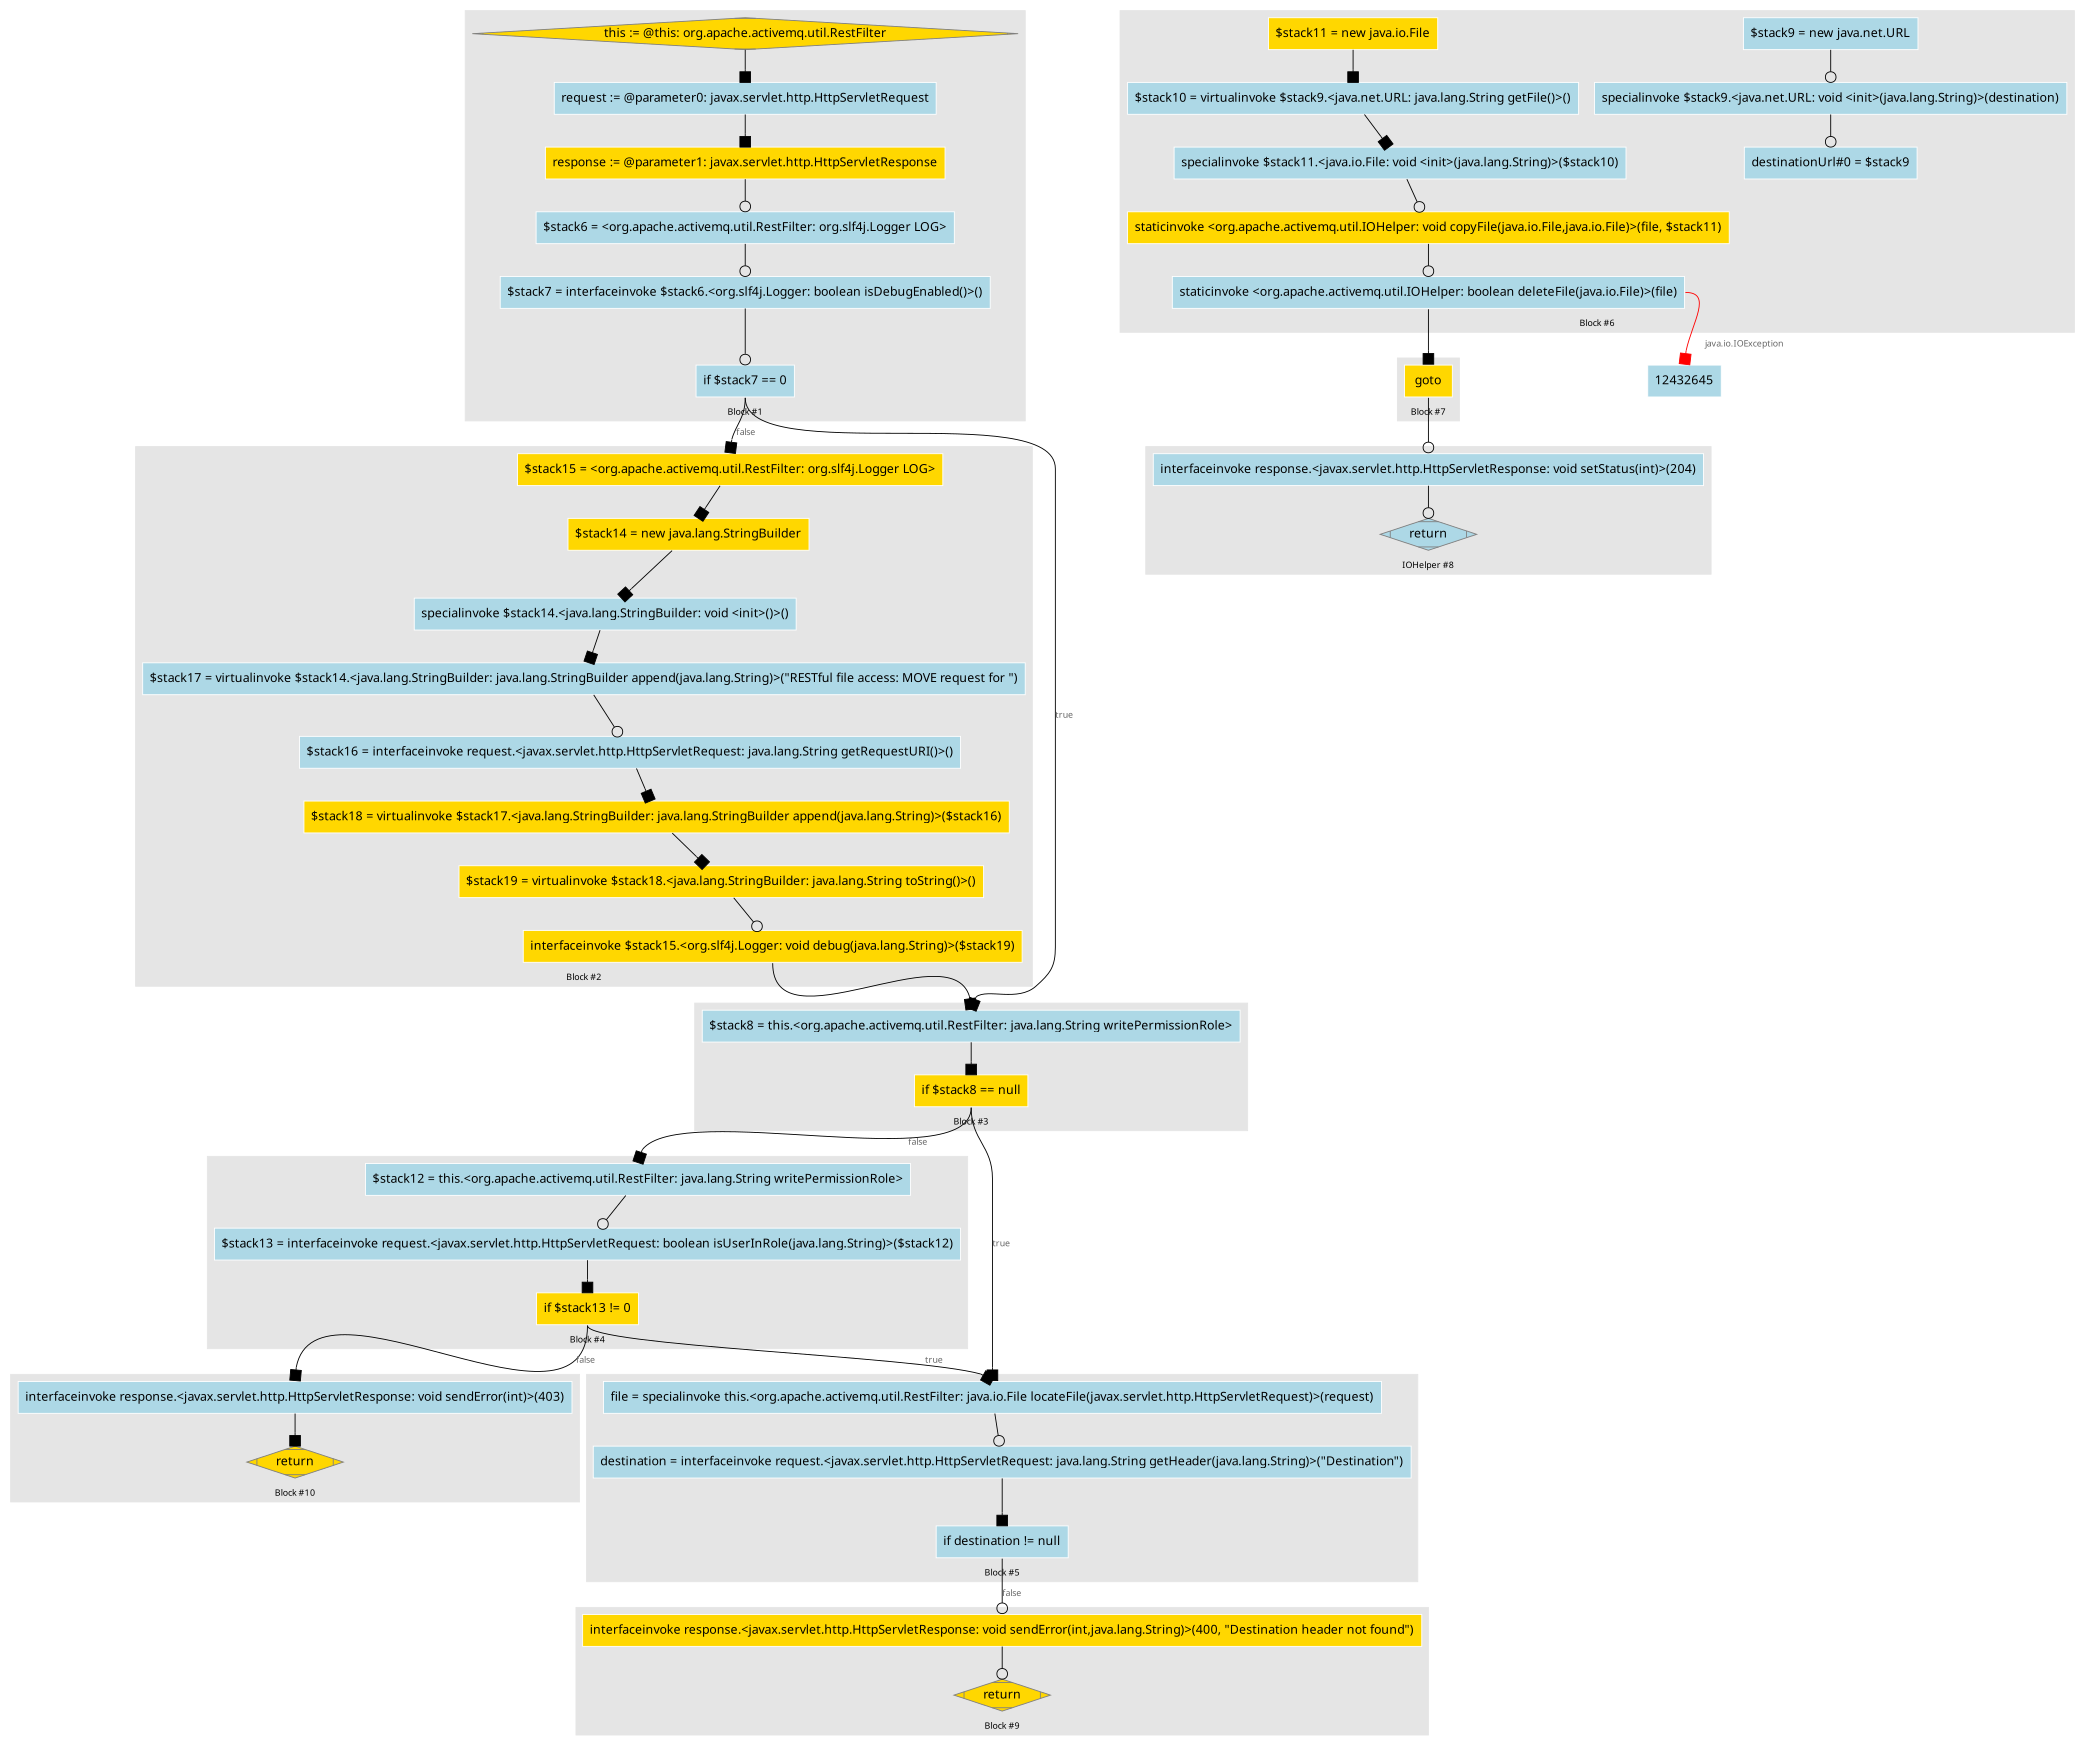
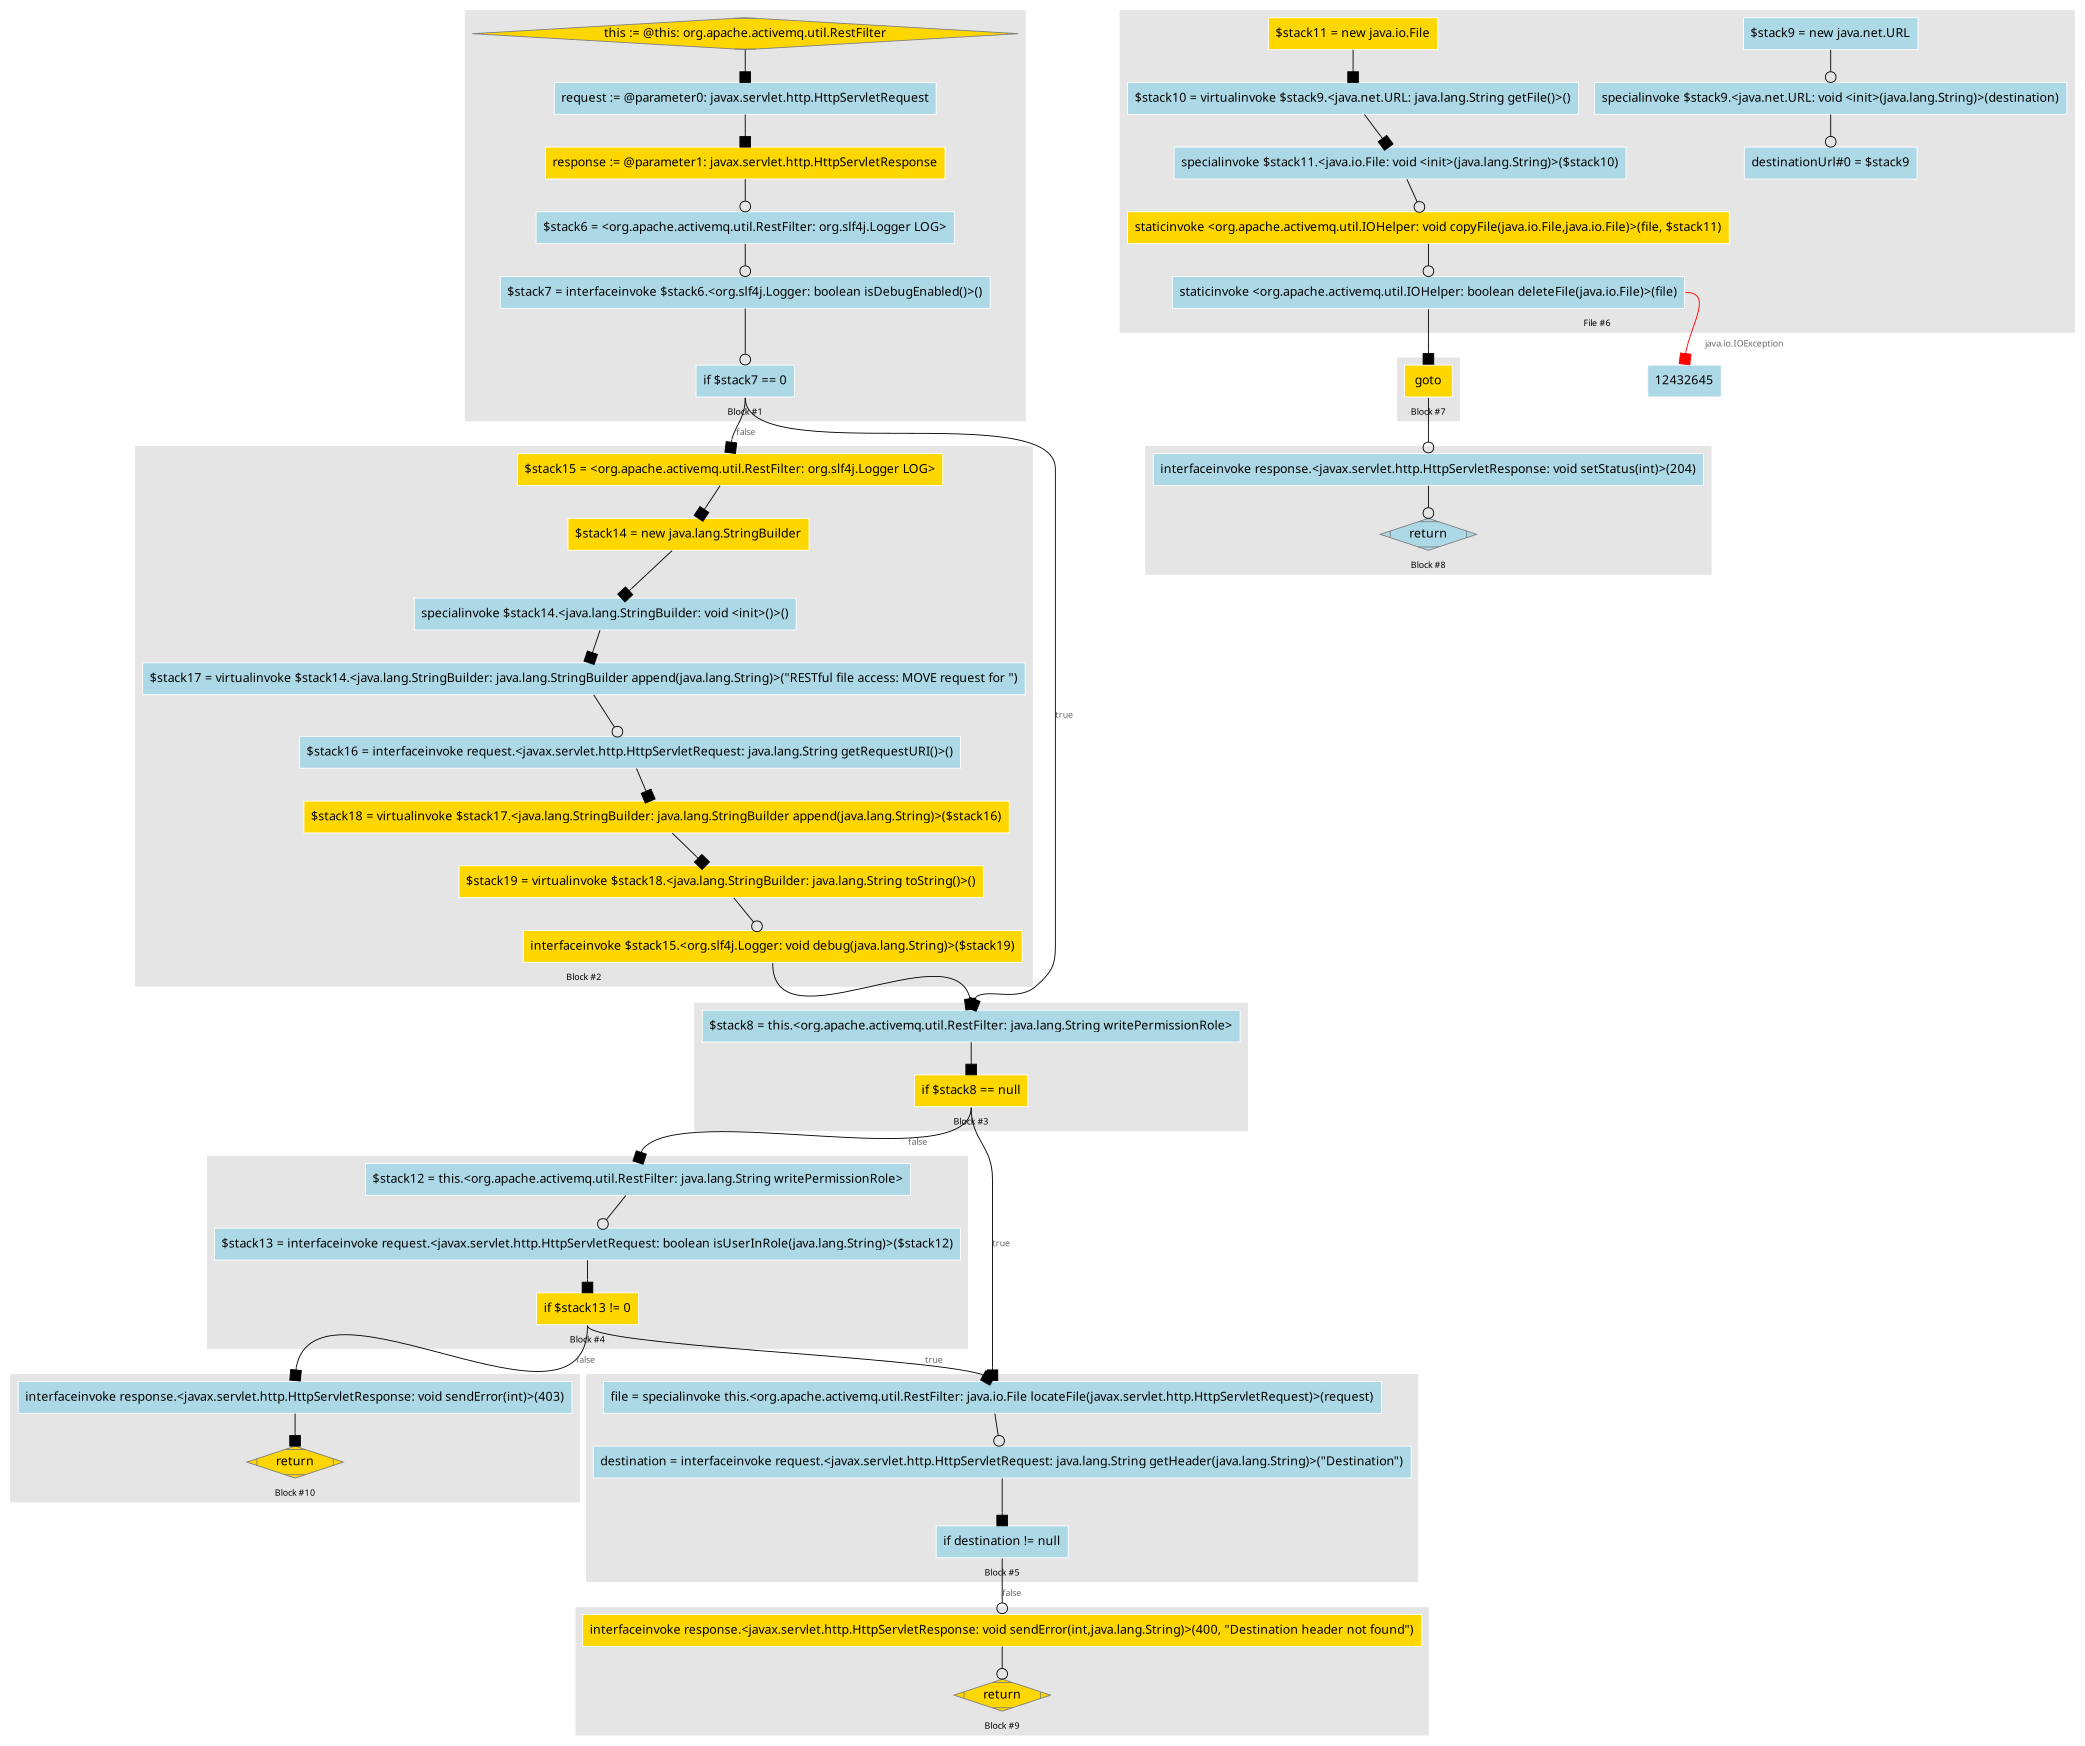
(1597, 324) -> (1597, 324)
(1428, 566) -> (1428, 566)
